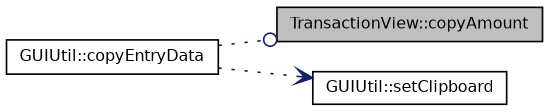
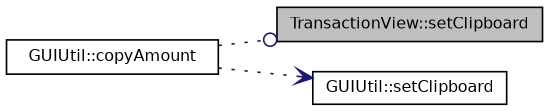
(410, 24) -> (410, 24)
(112, 57) -> (112, 57)
